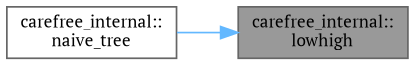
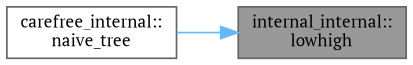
(323, 33) -> (322, 33)
